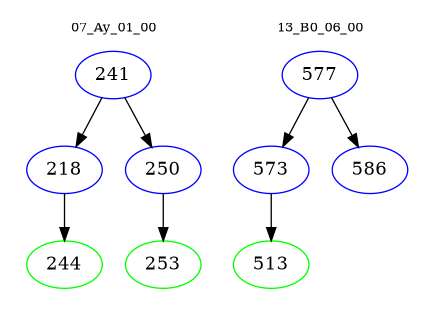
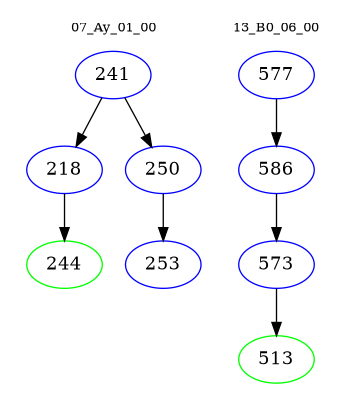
(299, 116) -> (276, 211)
(163, 265) -> (163, 265)
